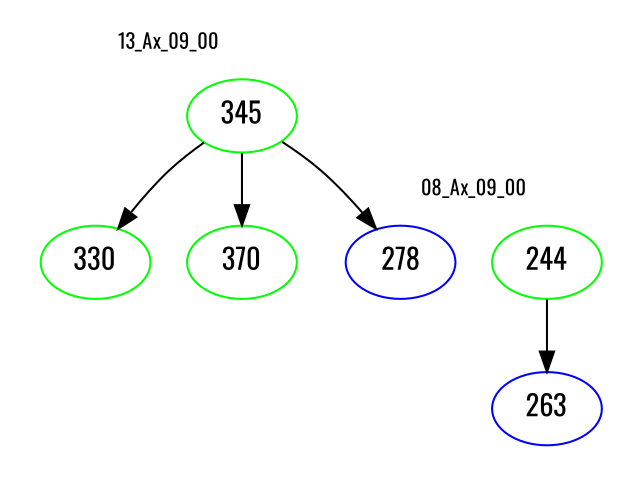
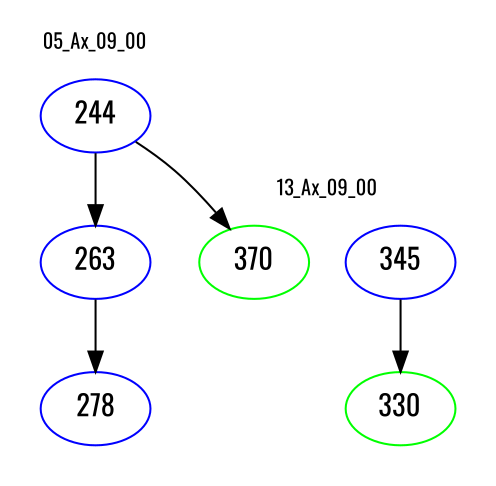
(242, 116) -> (401, 262)
(242, 179) -> (196, 191)
(474, 190) -> (96, 44)
(342, 191) -> (96, 326)
(547, 262) -> (96, 116)
